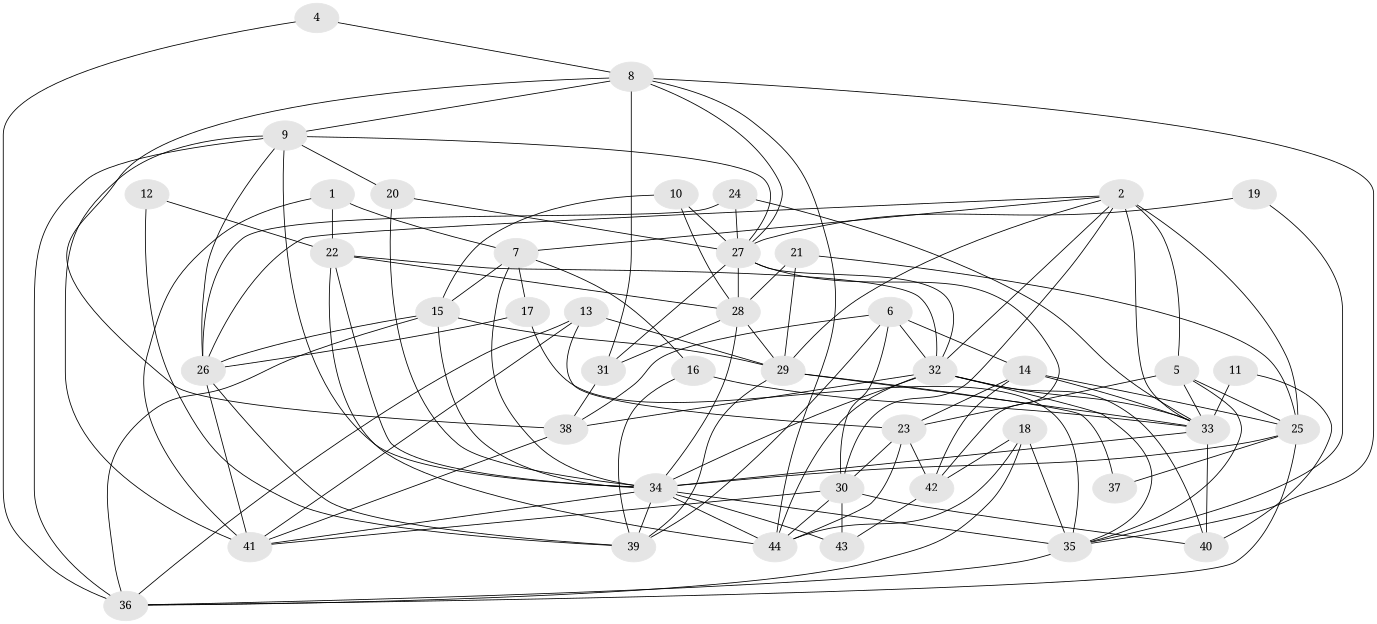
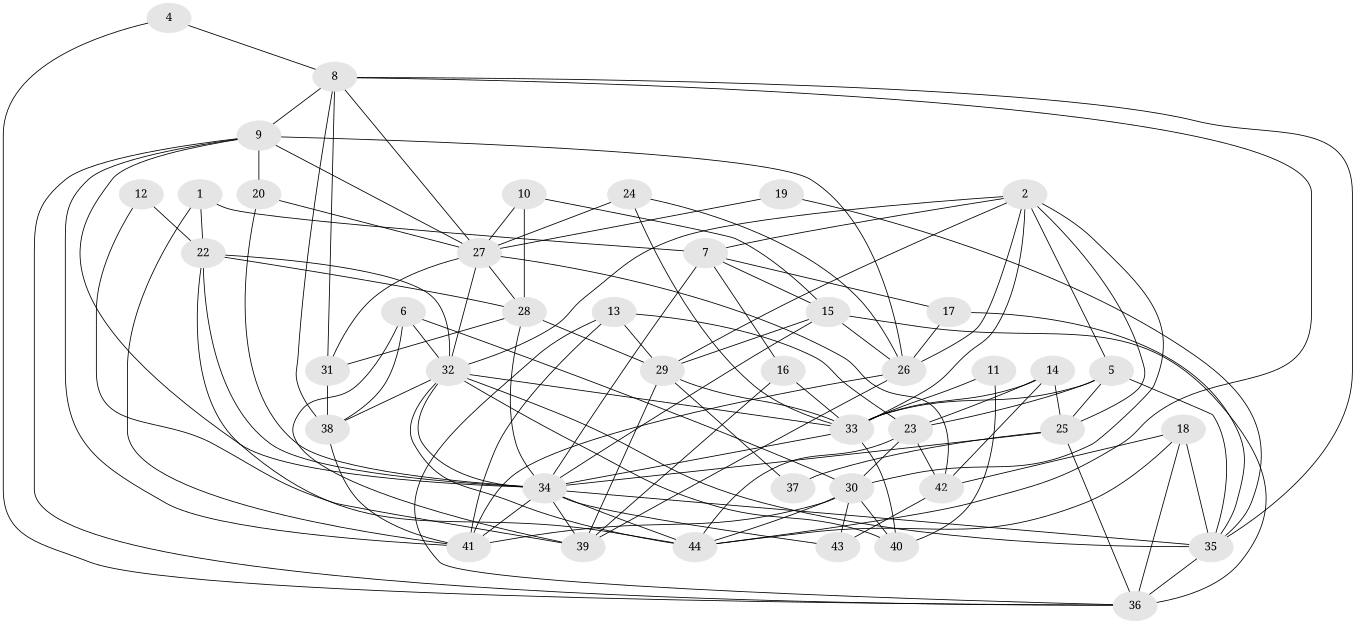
(797, 253) -> none
(958, 341) -> none
